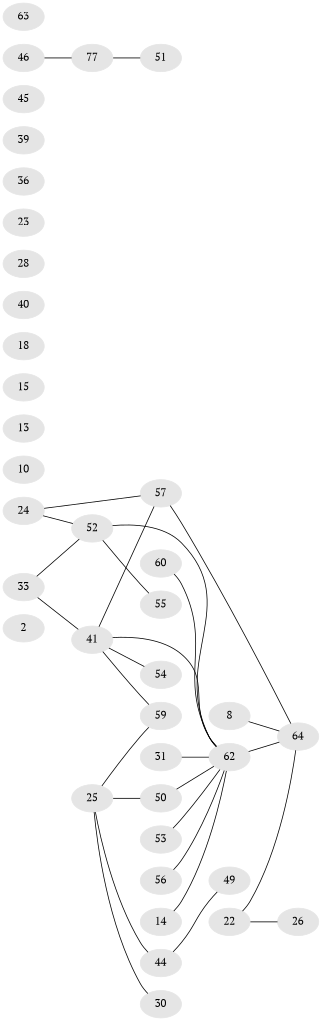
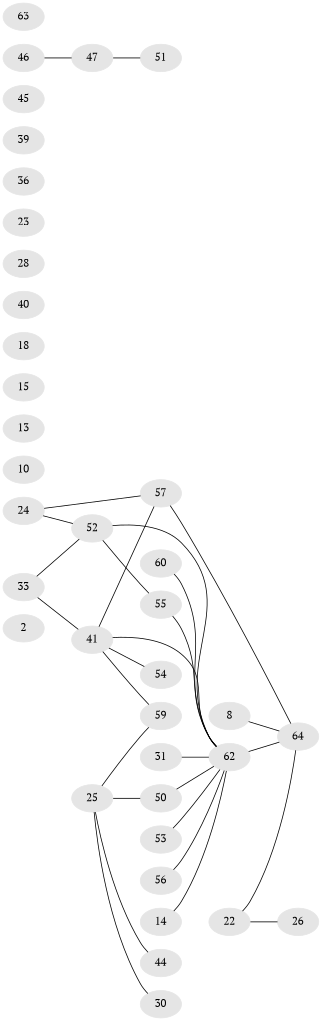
(92, 58) -> (92, 58)
none -> (190, 654)
(230, 881) -> none
